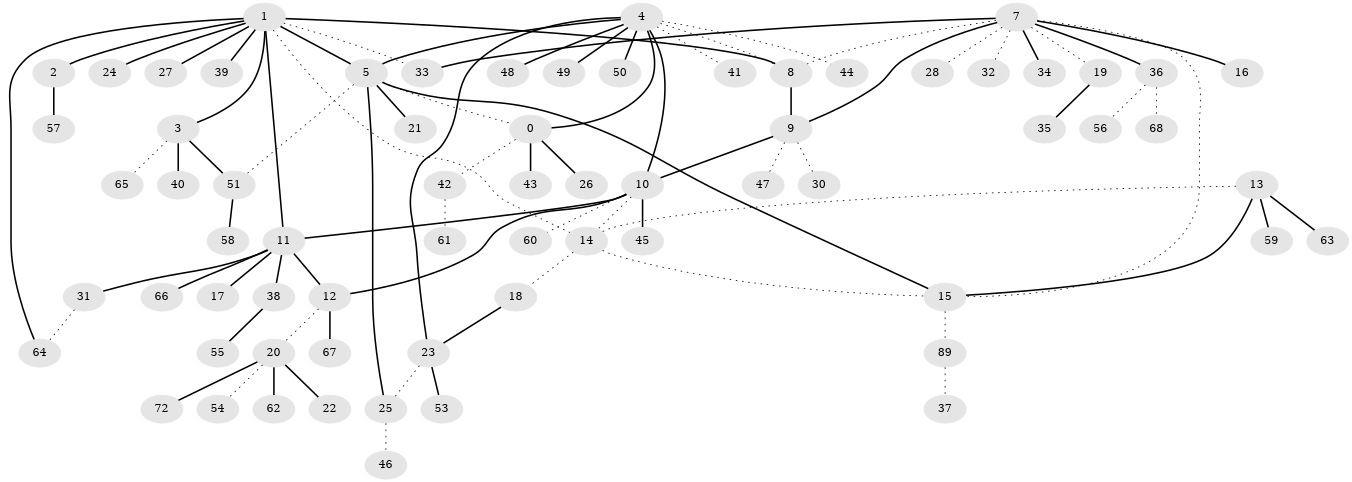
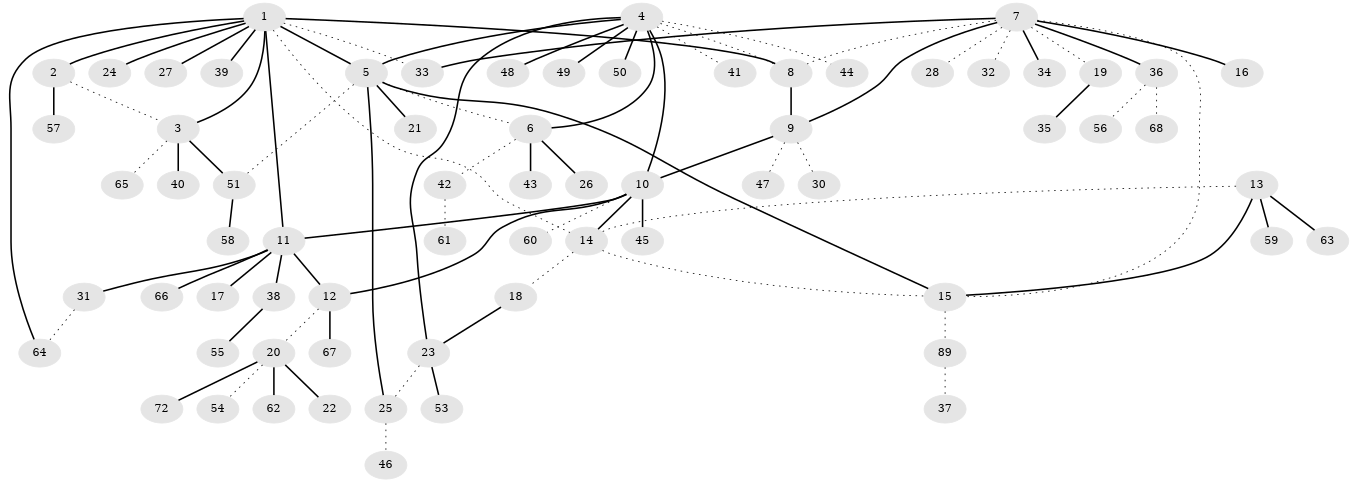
none -> (115, 102)
(531, 129) -> (531, 129)
(615, 213) -> (615, 213)
